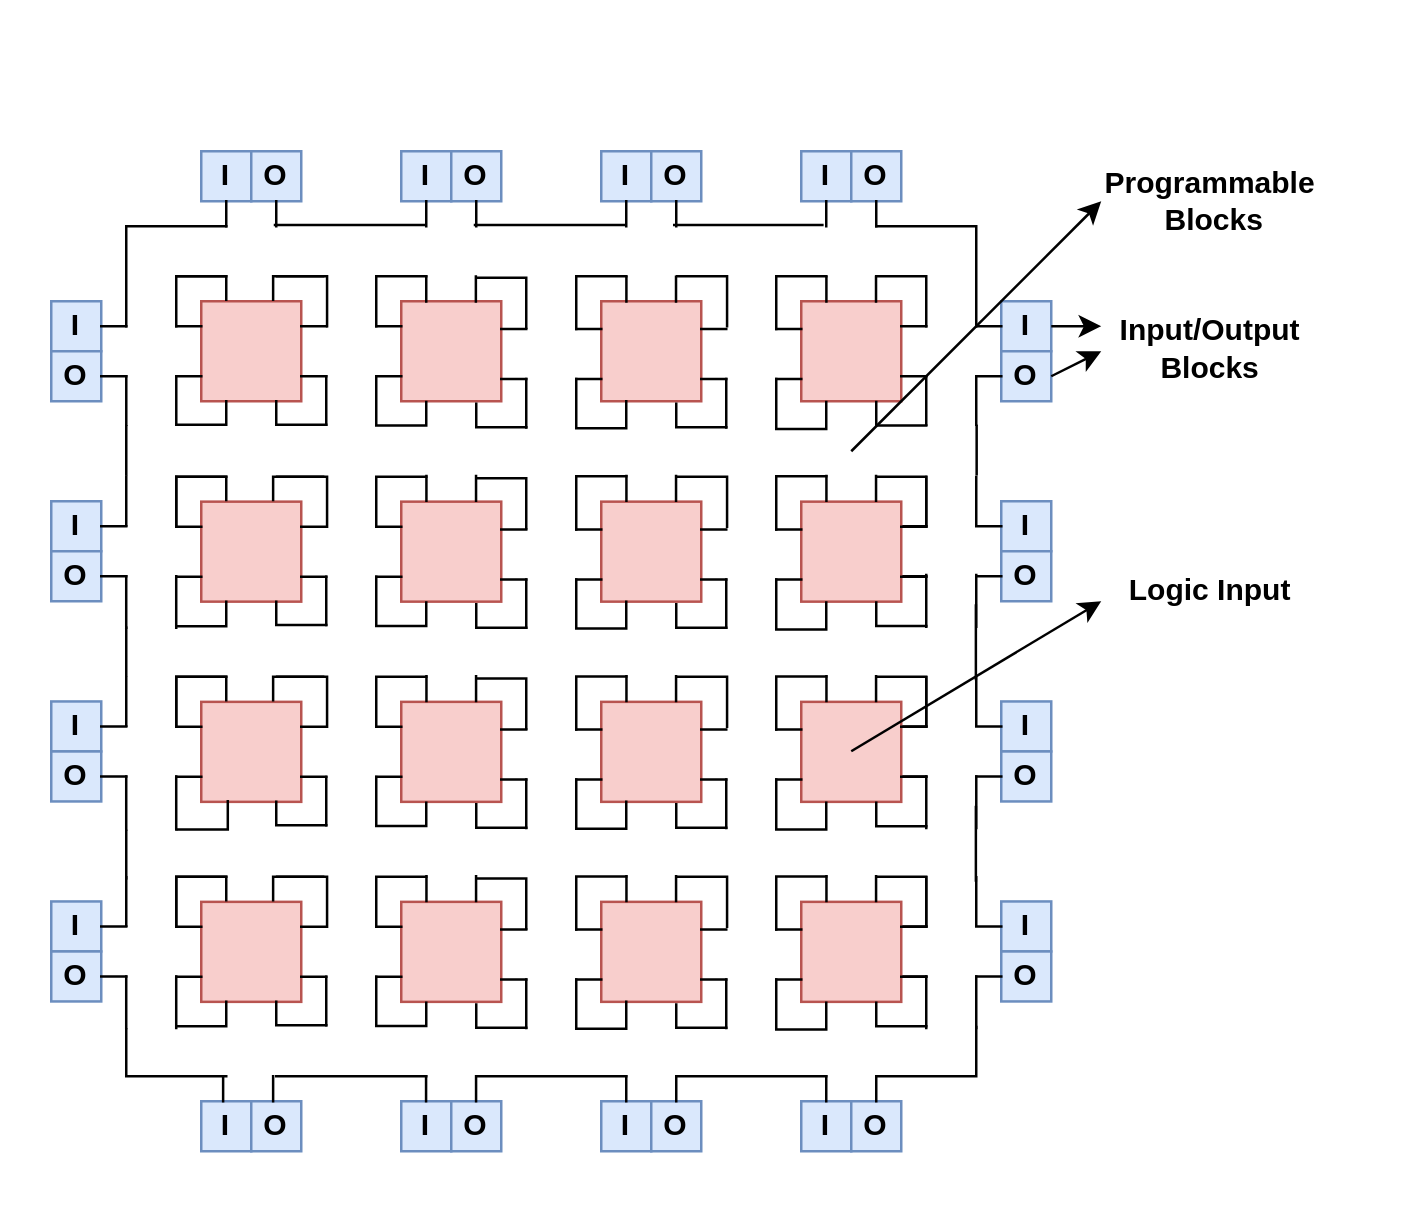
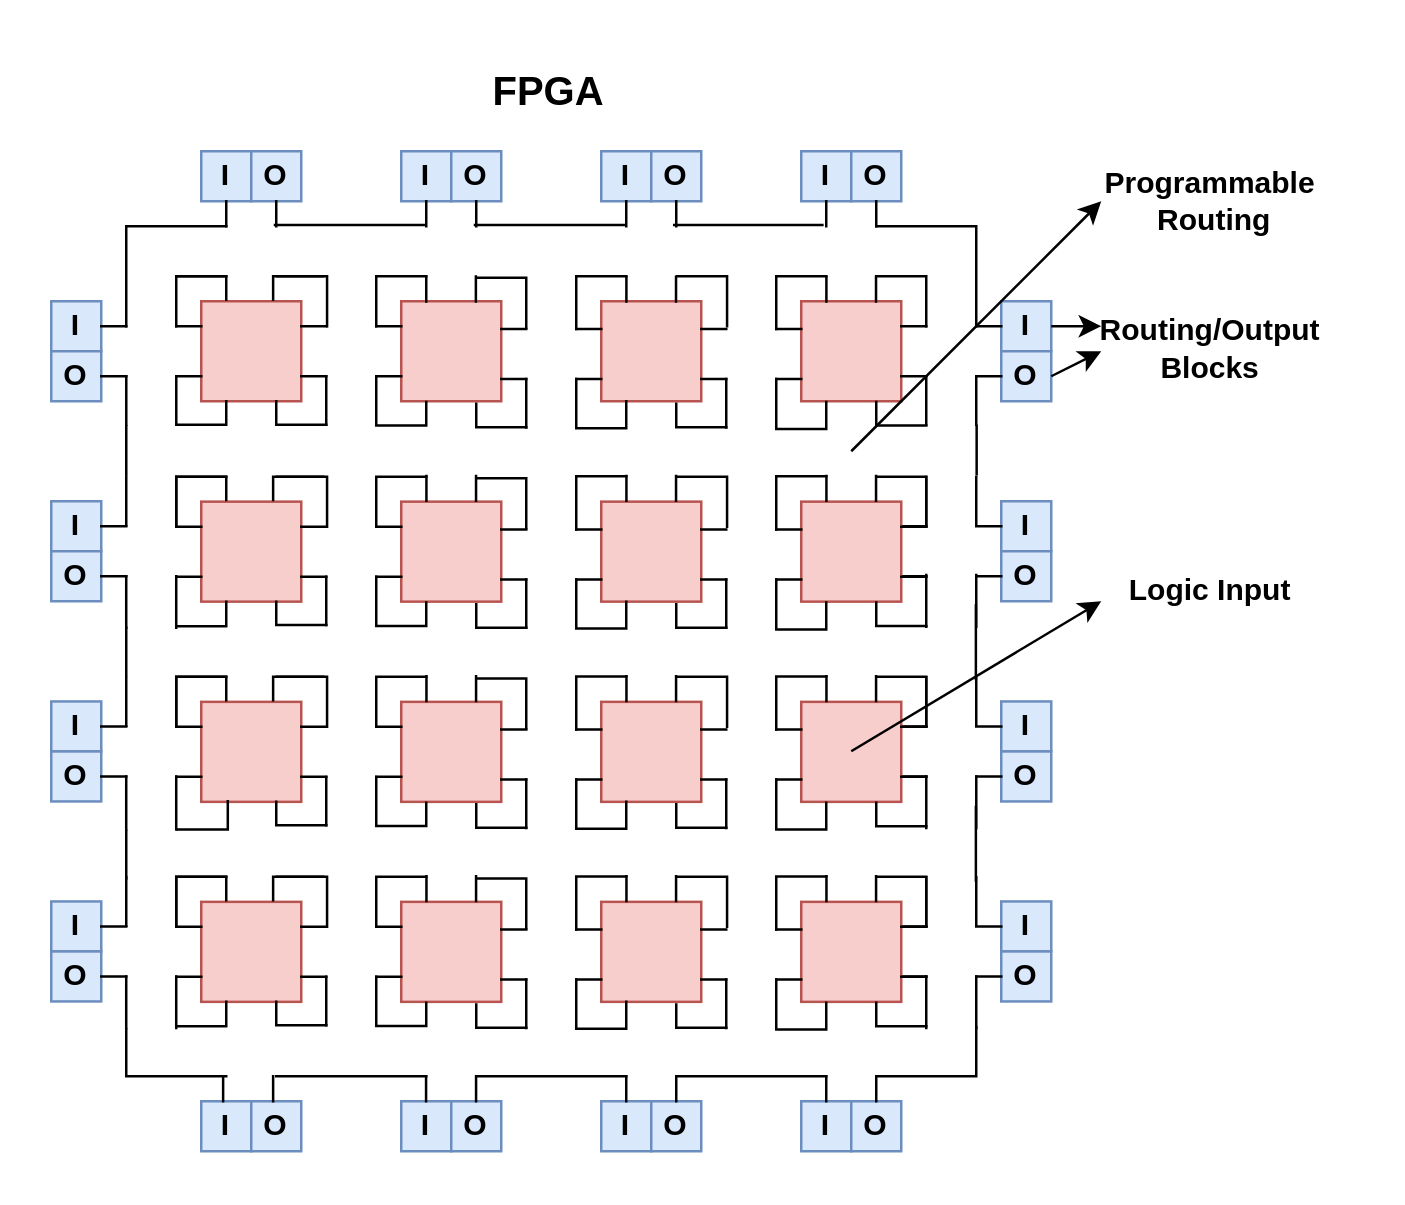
none -> (549, 89)
(1215, 201) -> (1215, 201)
(1215, 349) -> (1215, 349)
